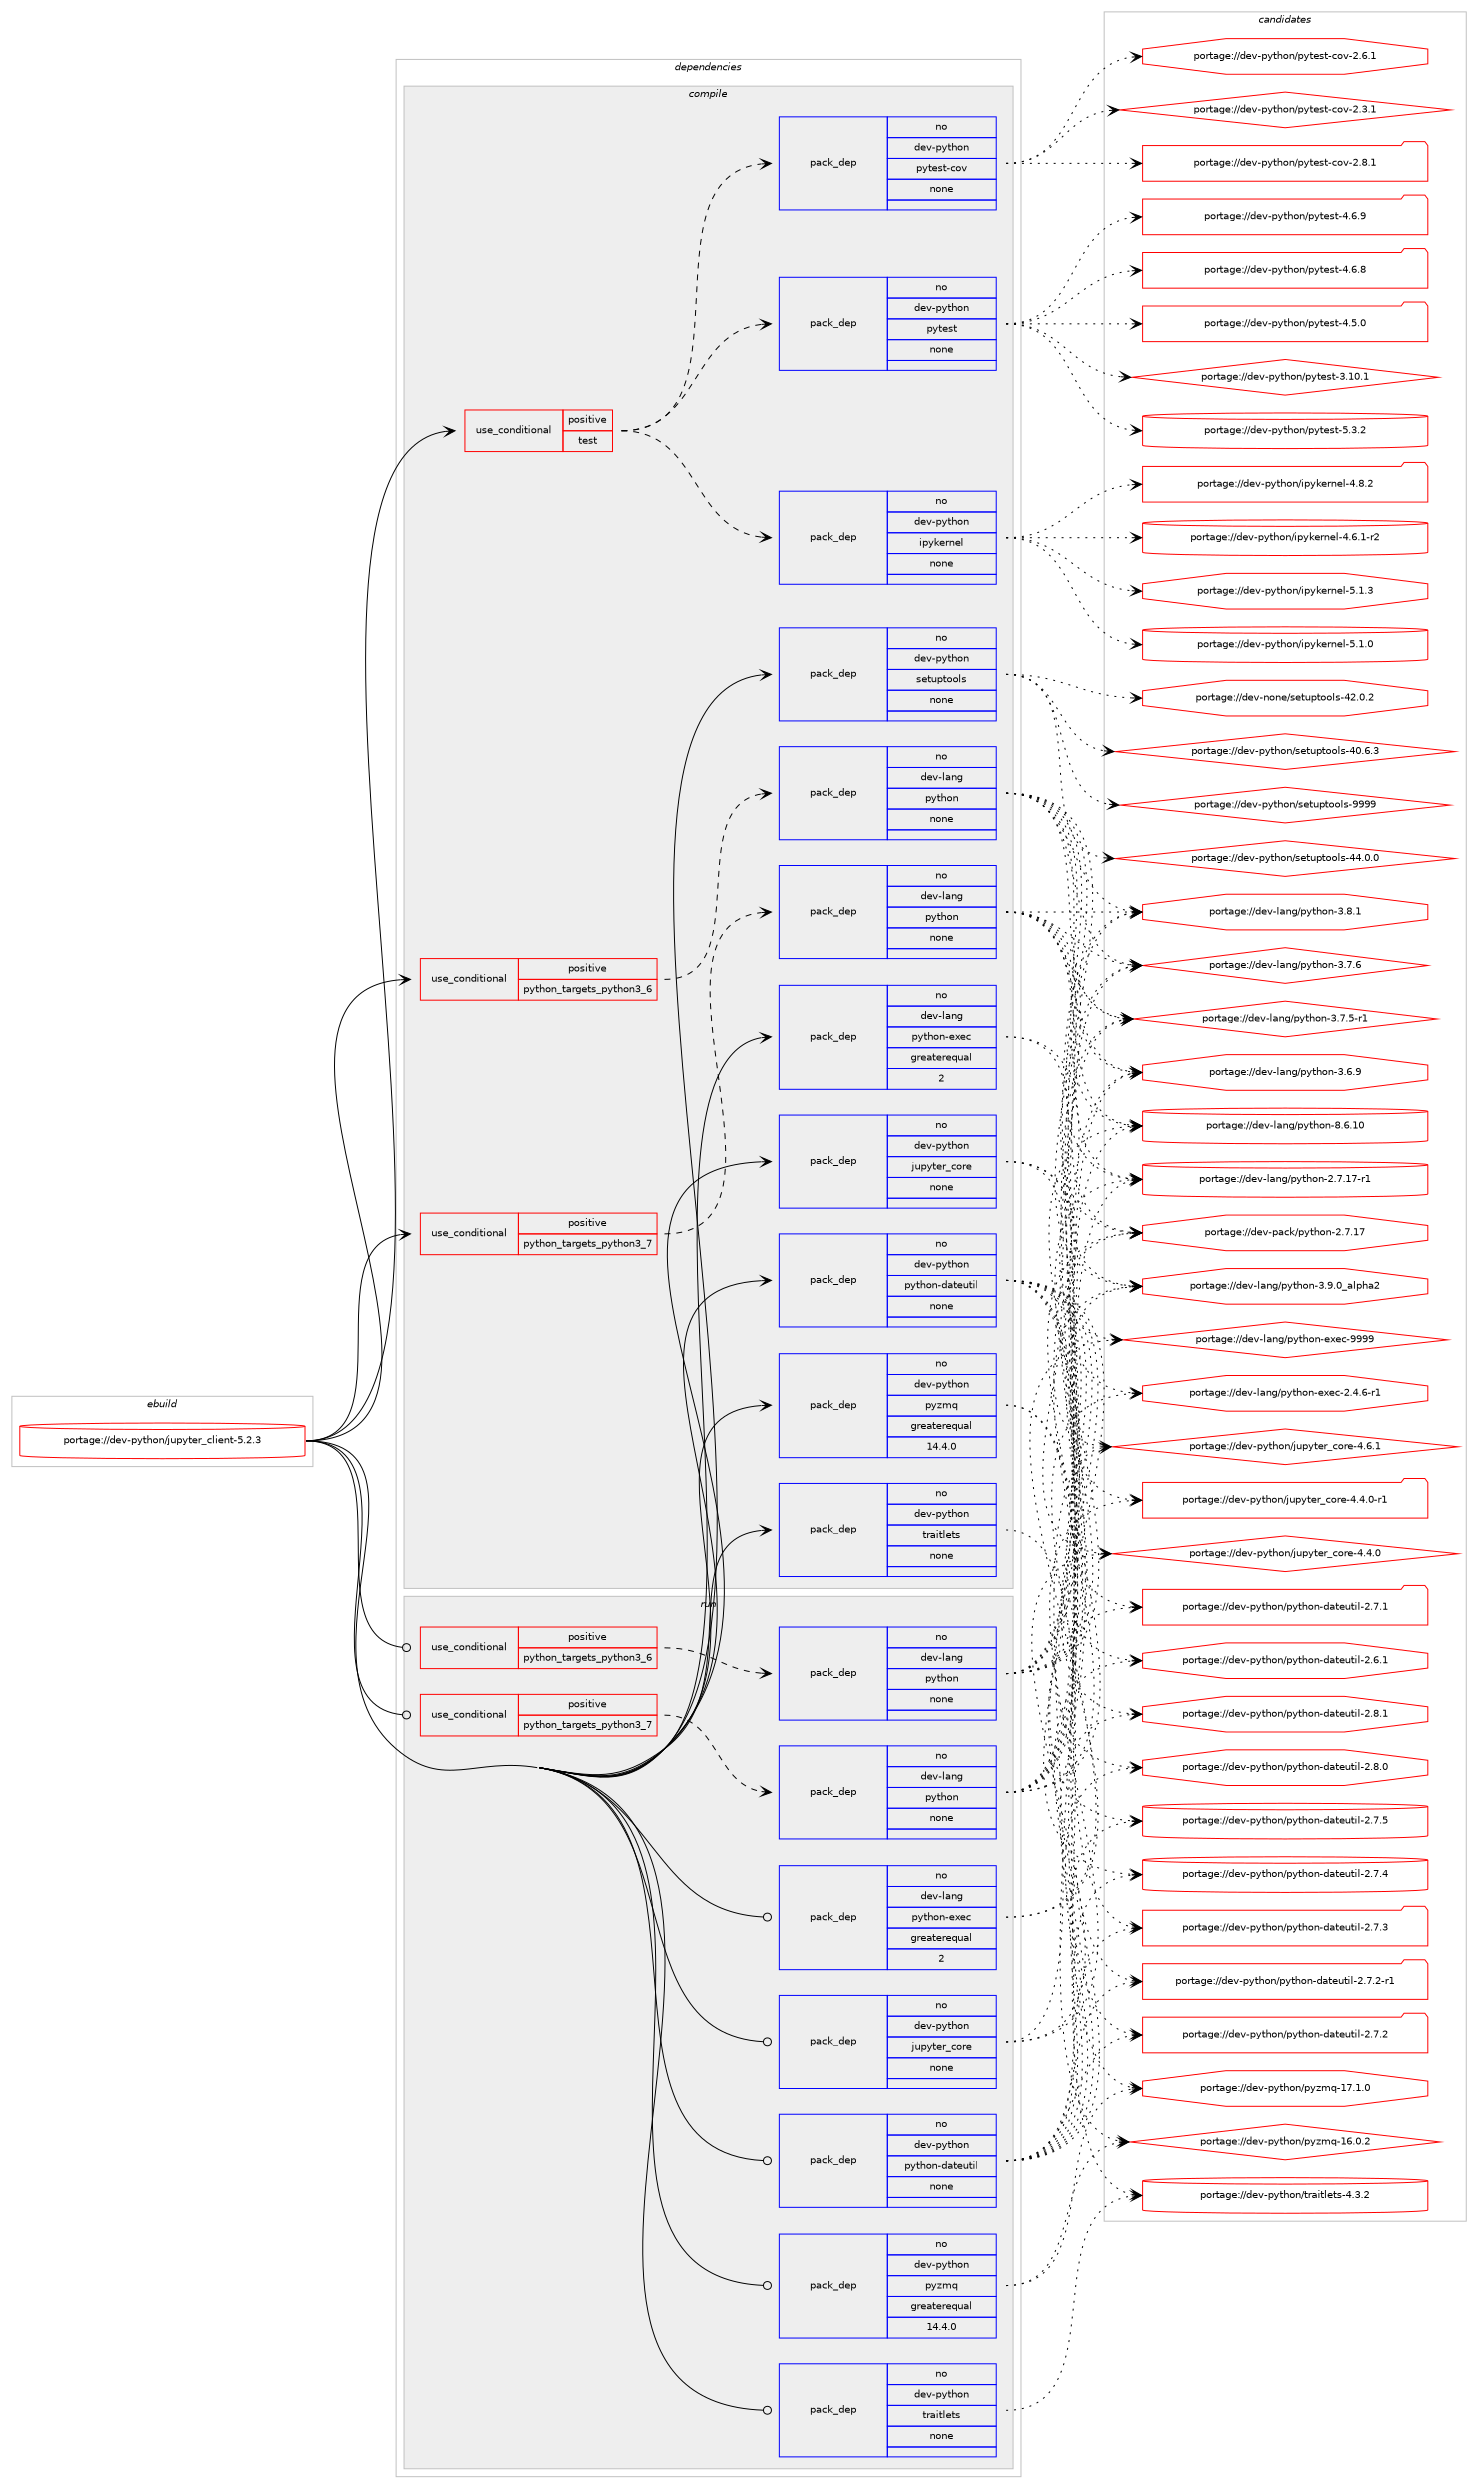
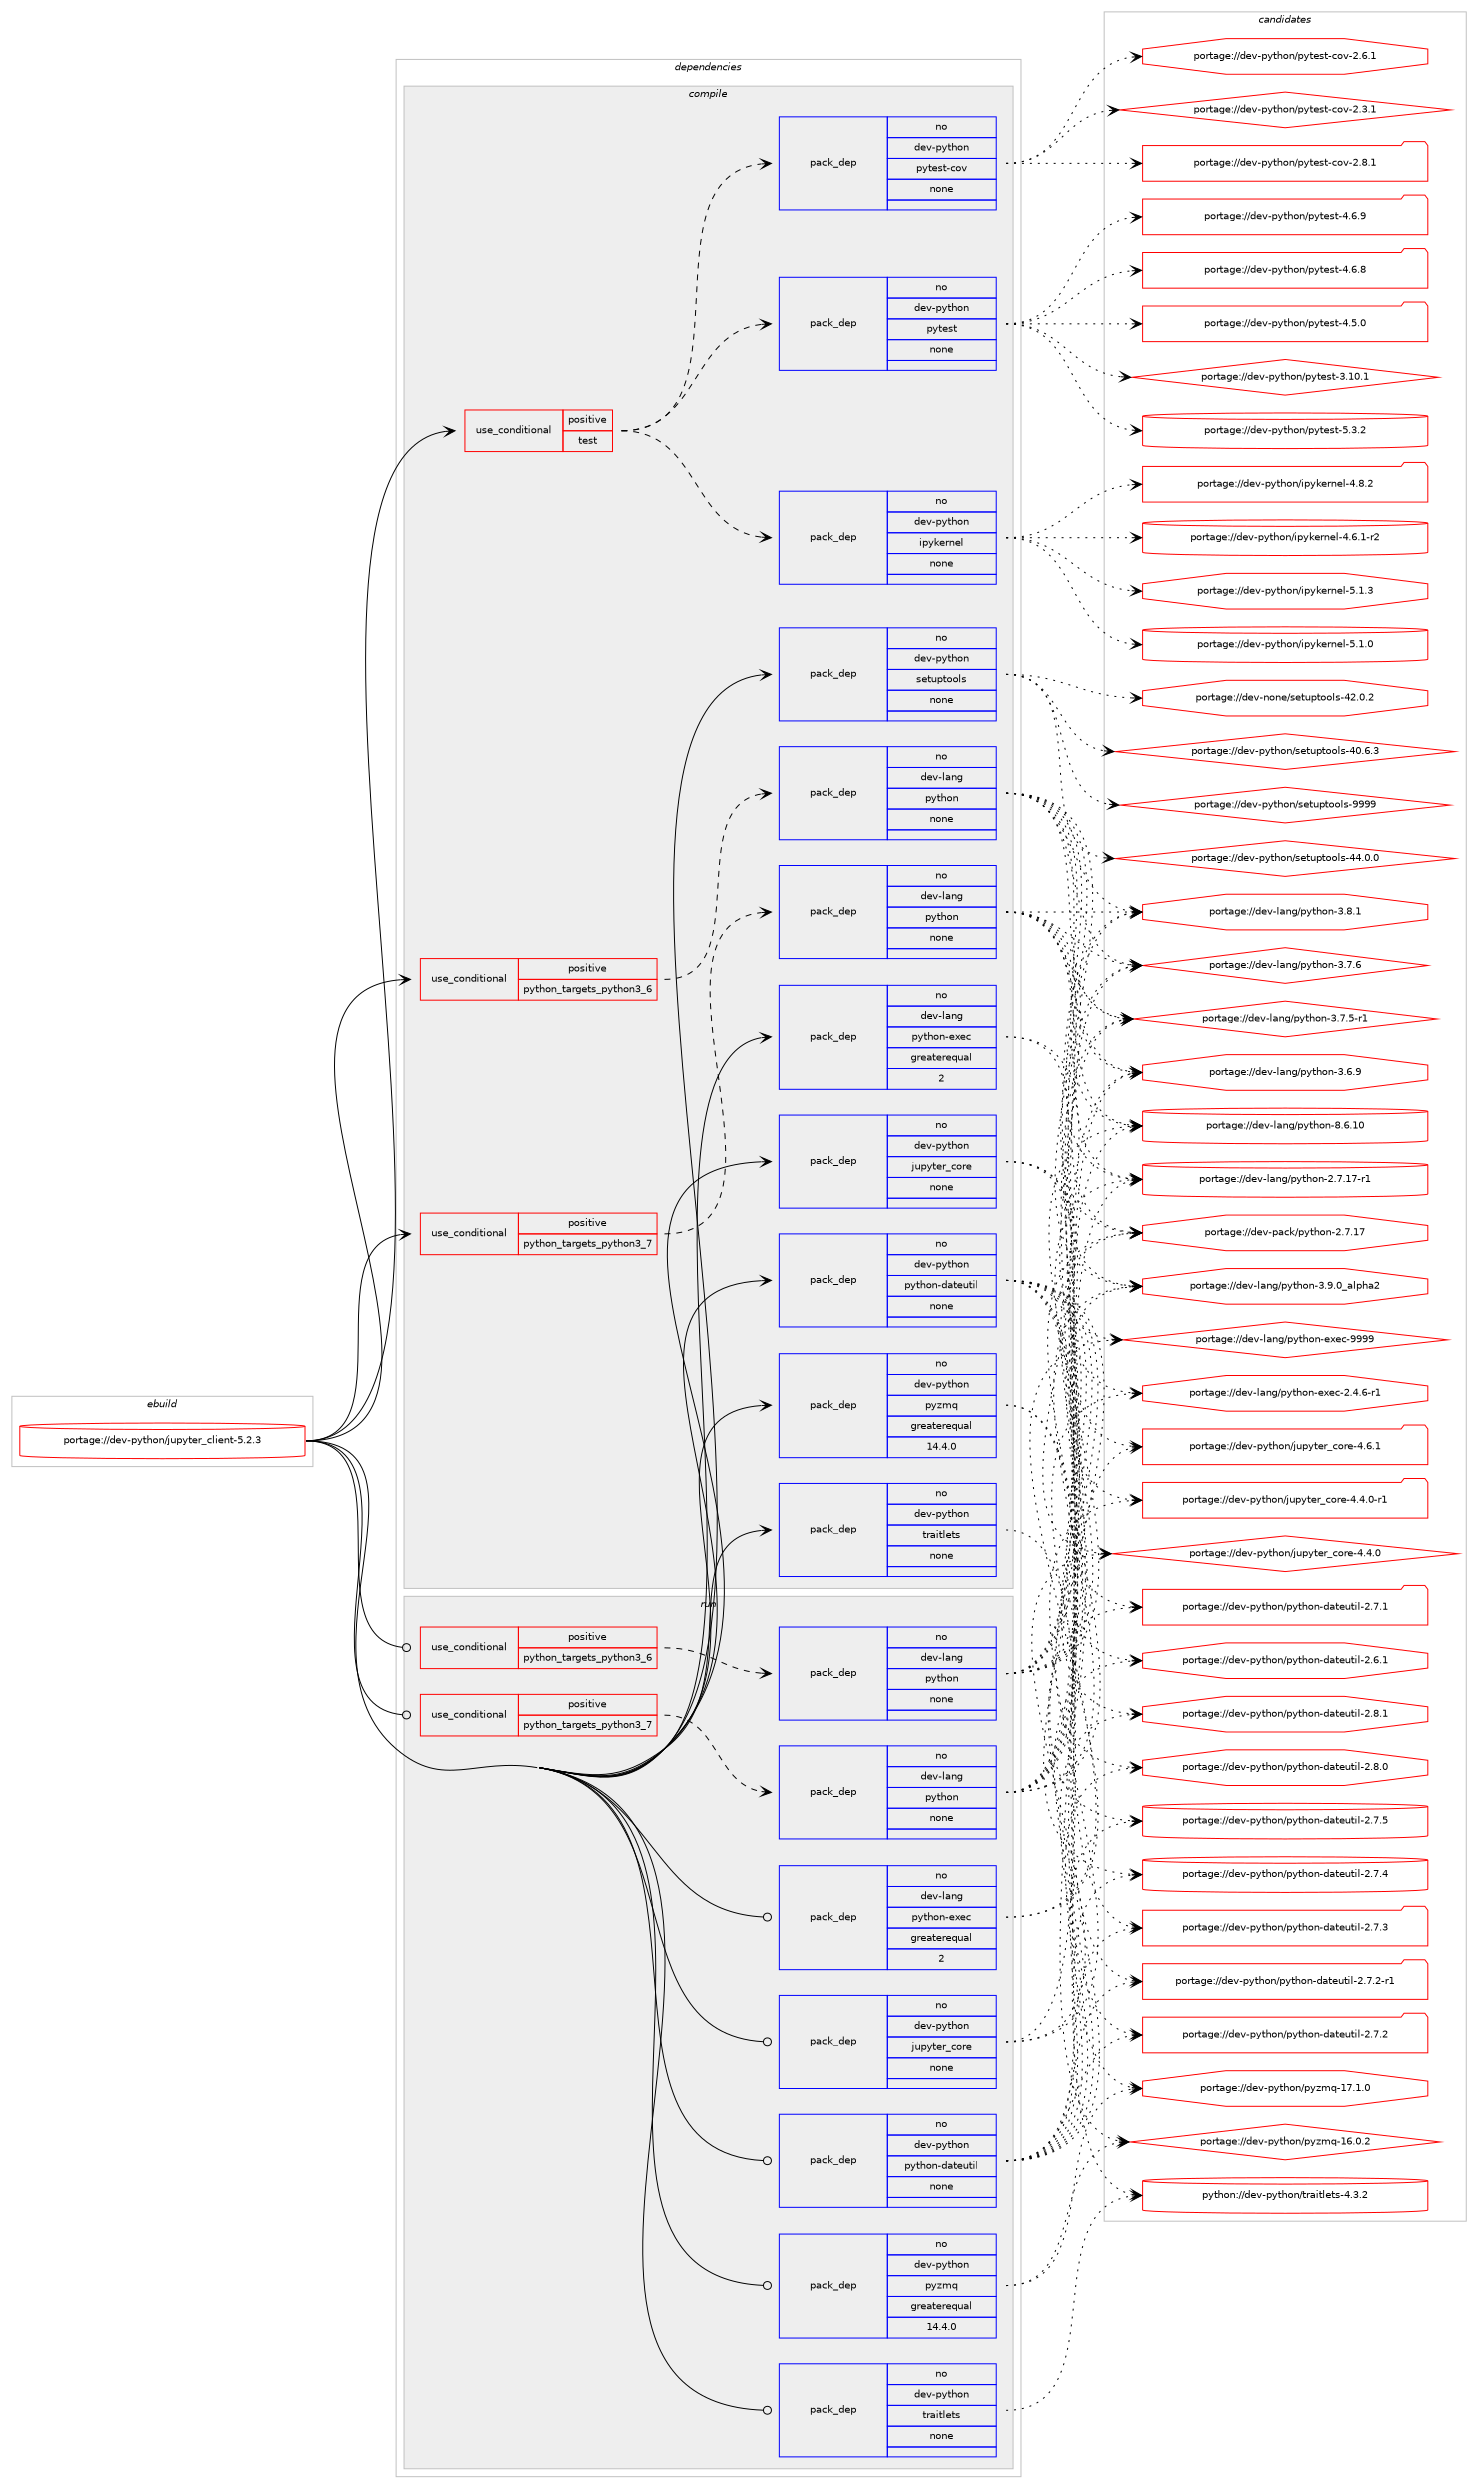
(1285, 1447) -> (1285, 1447)
(1285, 2195) -> (1285, 2195)
